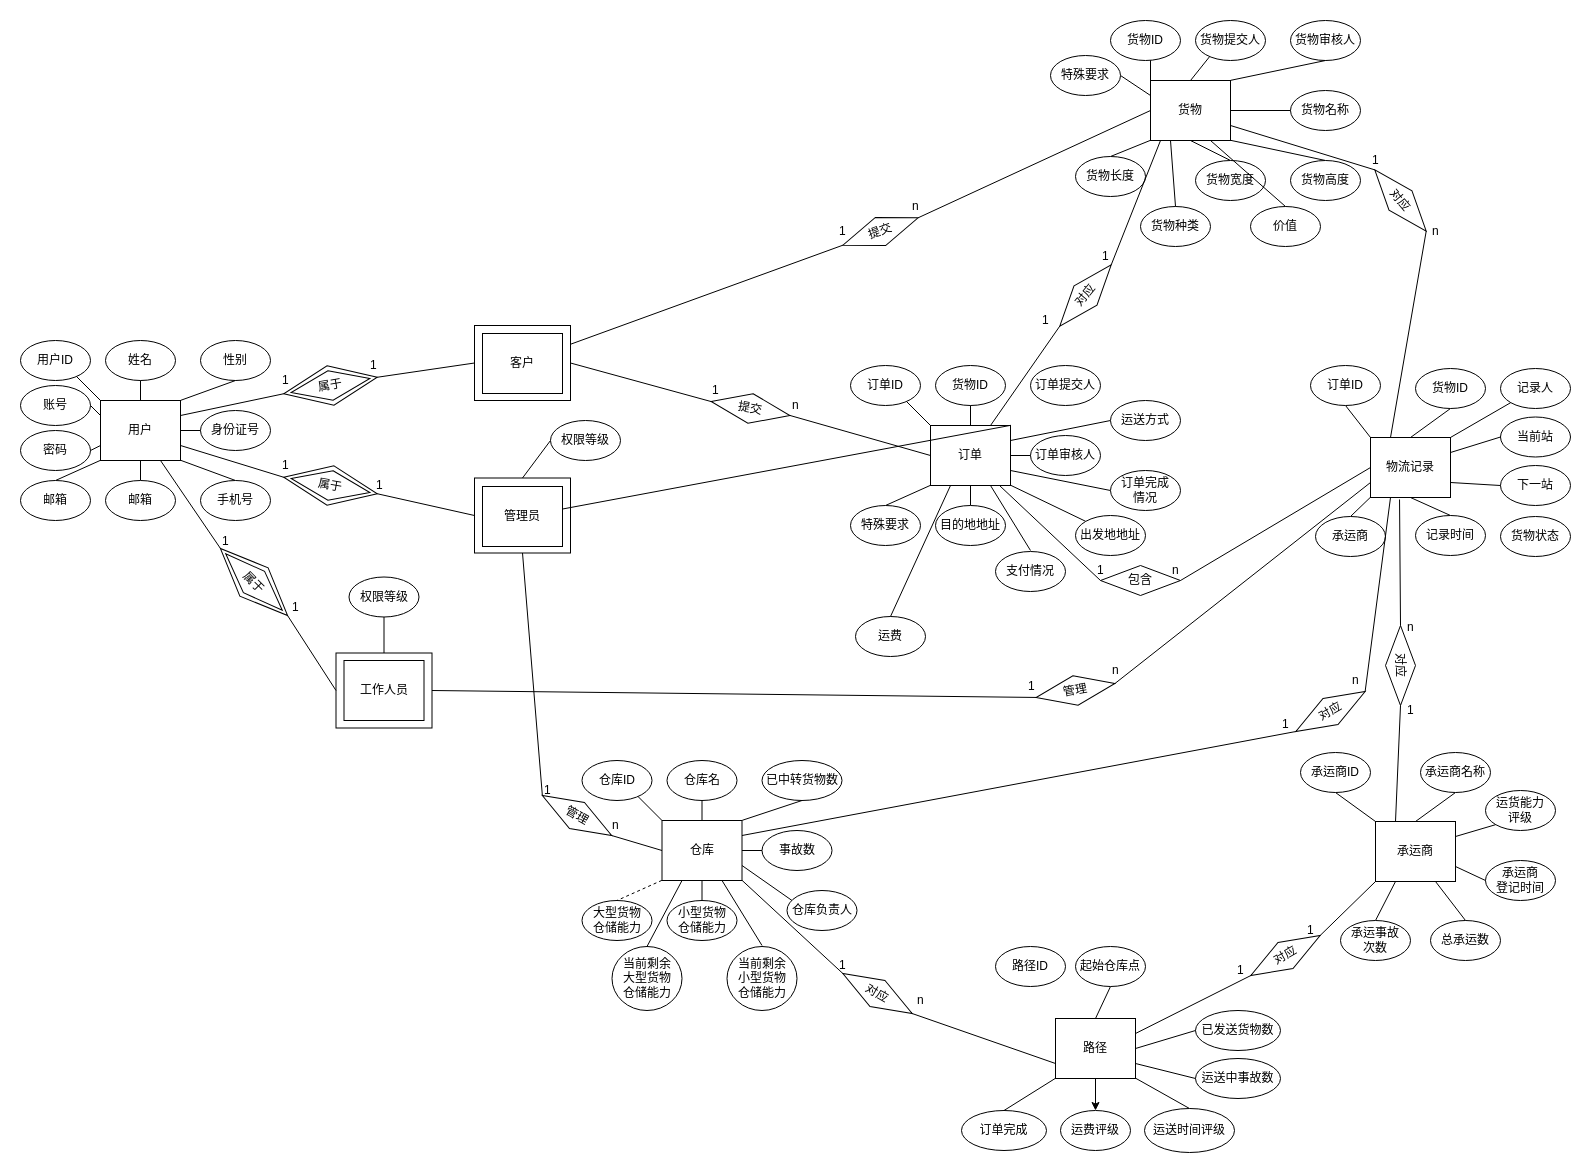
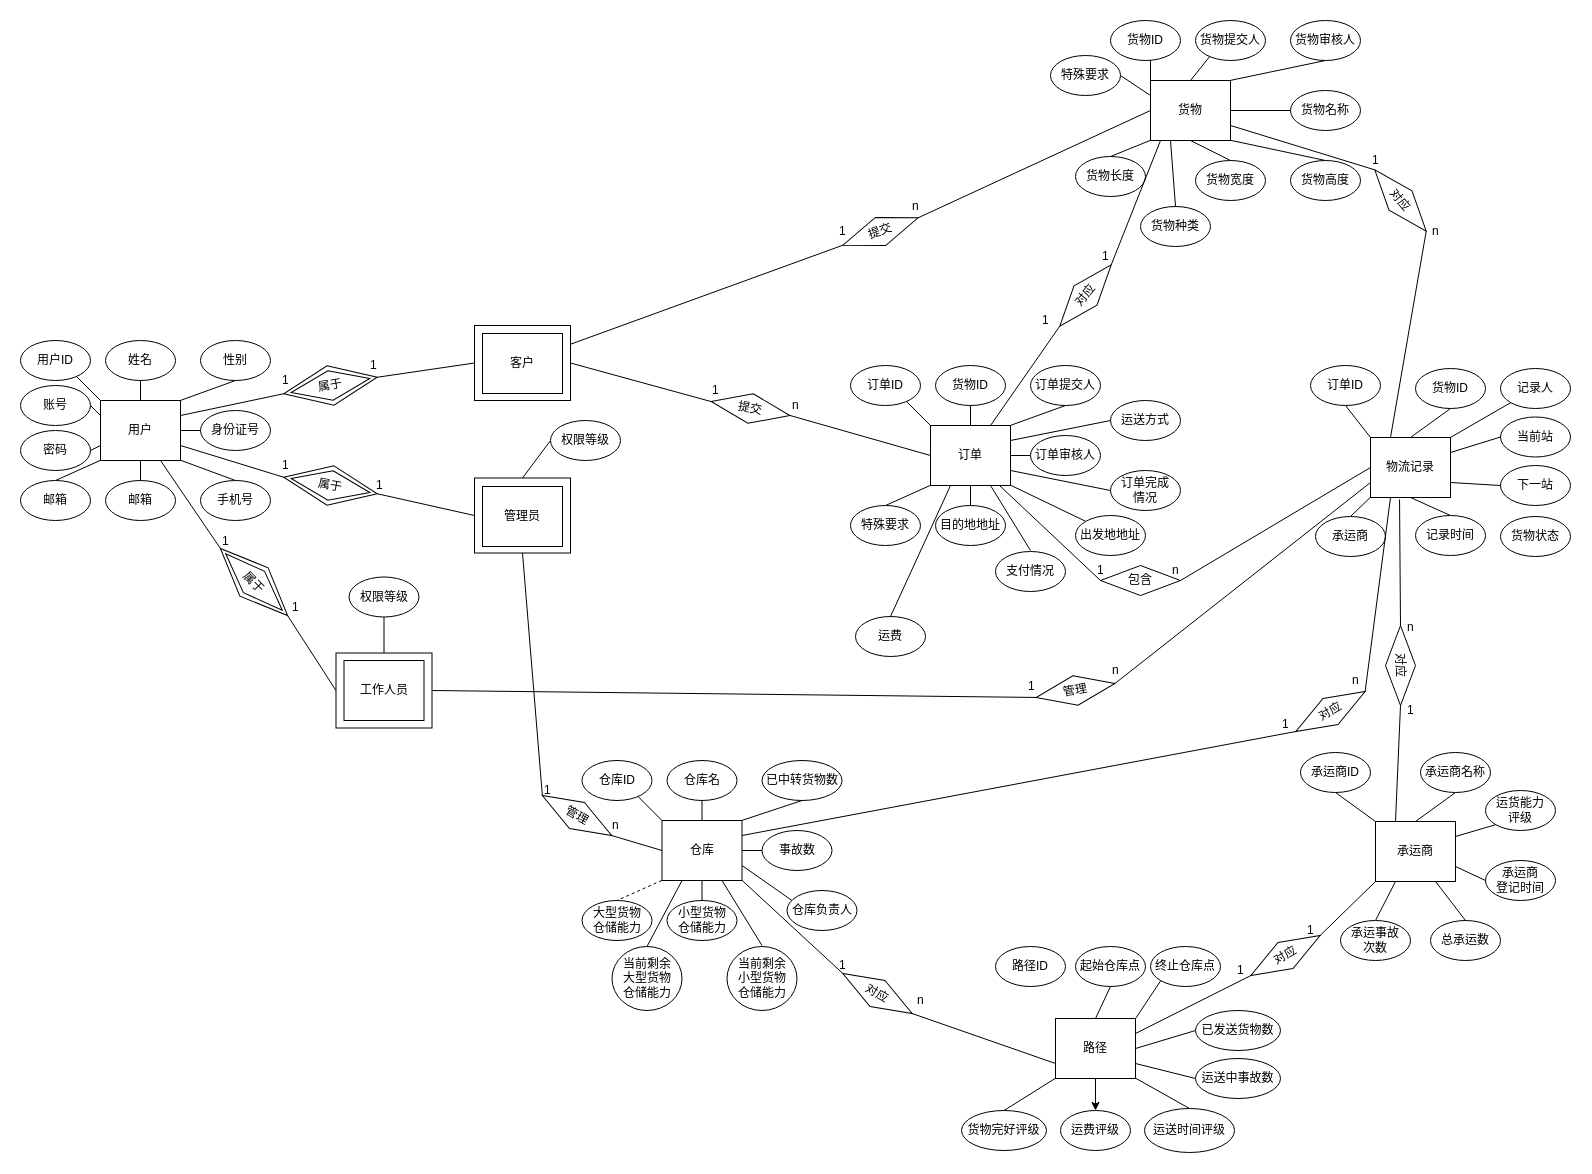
(1248, 173) -> none
(1286, 227) -> none
(787, 467) -> (1037, 416)
none -> (1186, 967)
none -> (1148, 1000)
(1004, 1131) -> (1004, 1131)
